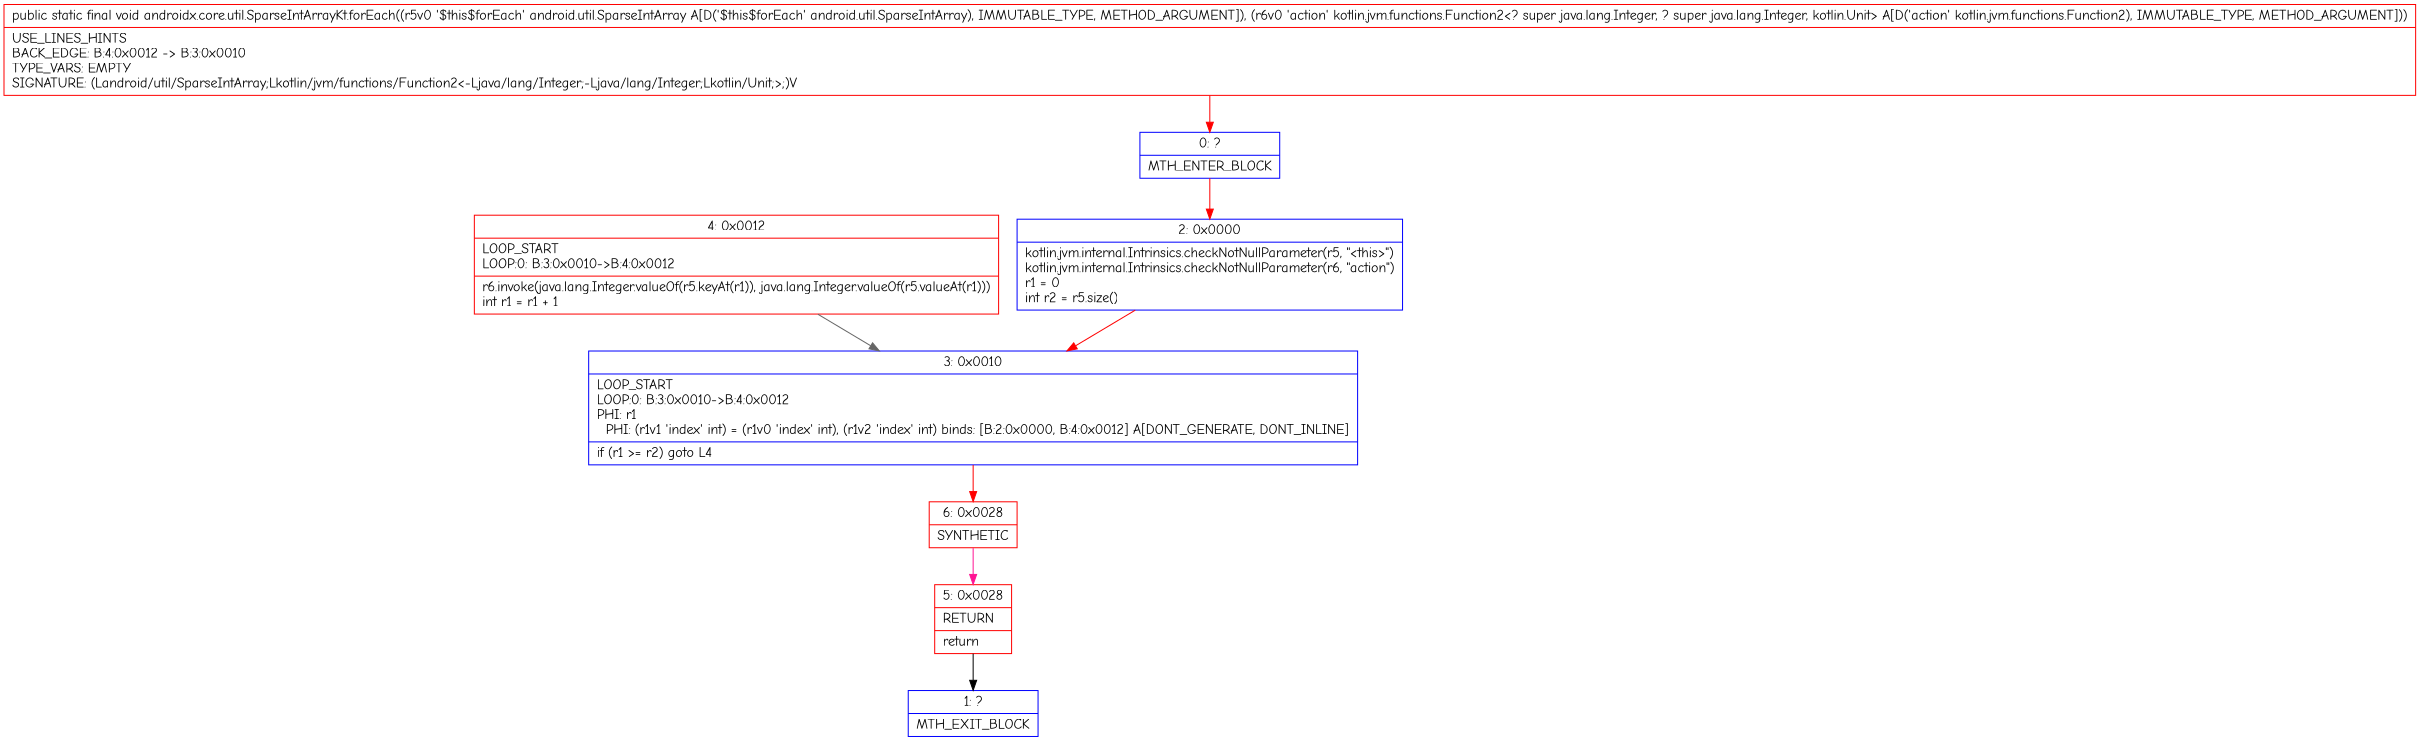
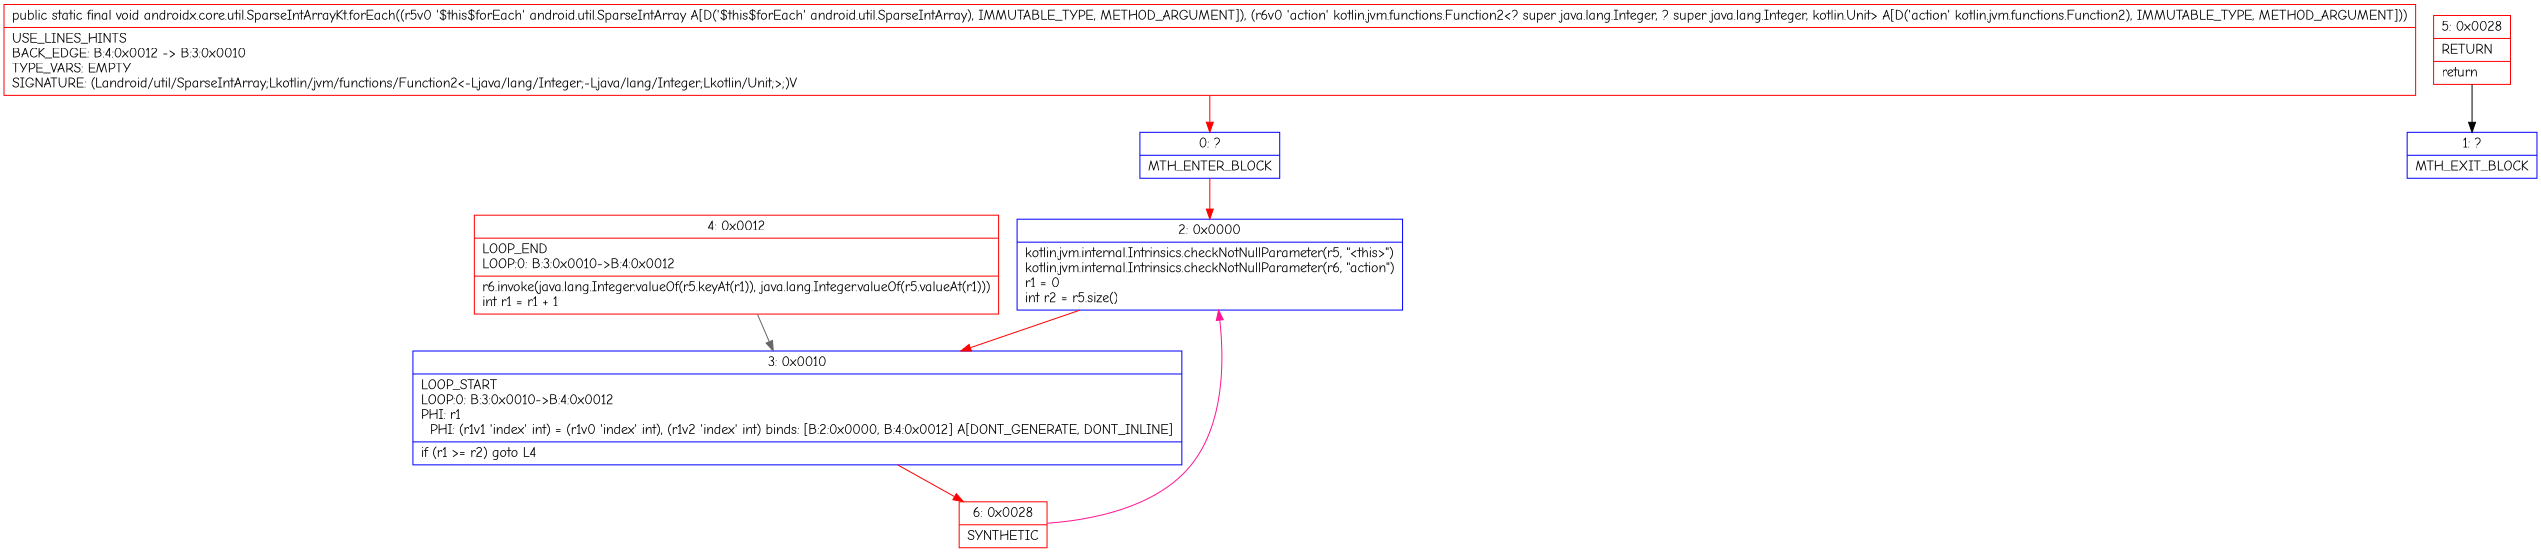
(521, 249) -> (515, 249)
(973, 561) -> (1188, 468)
